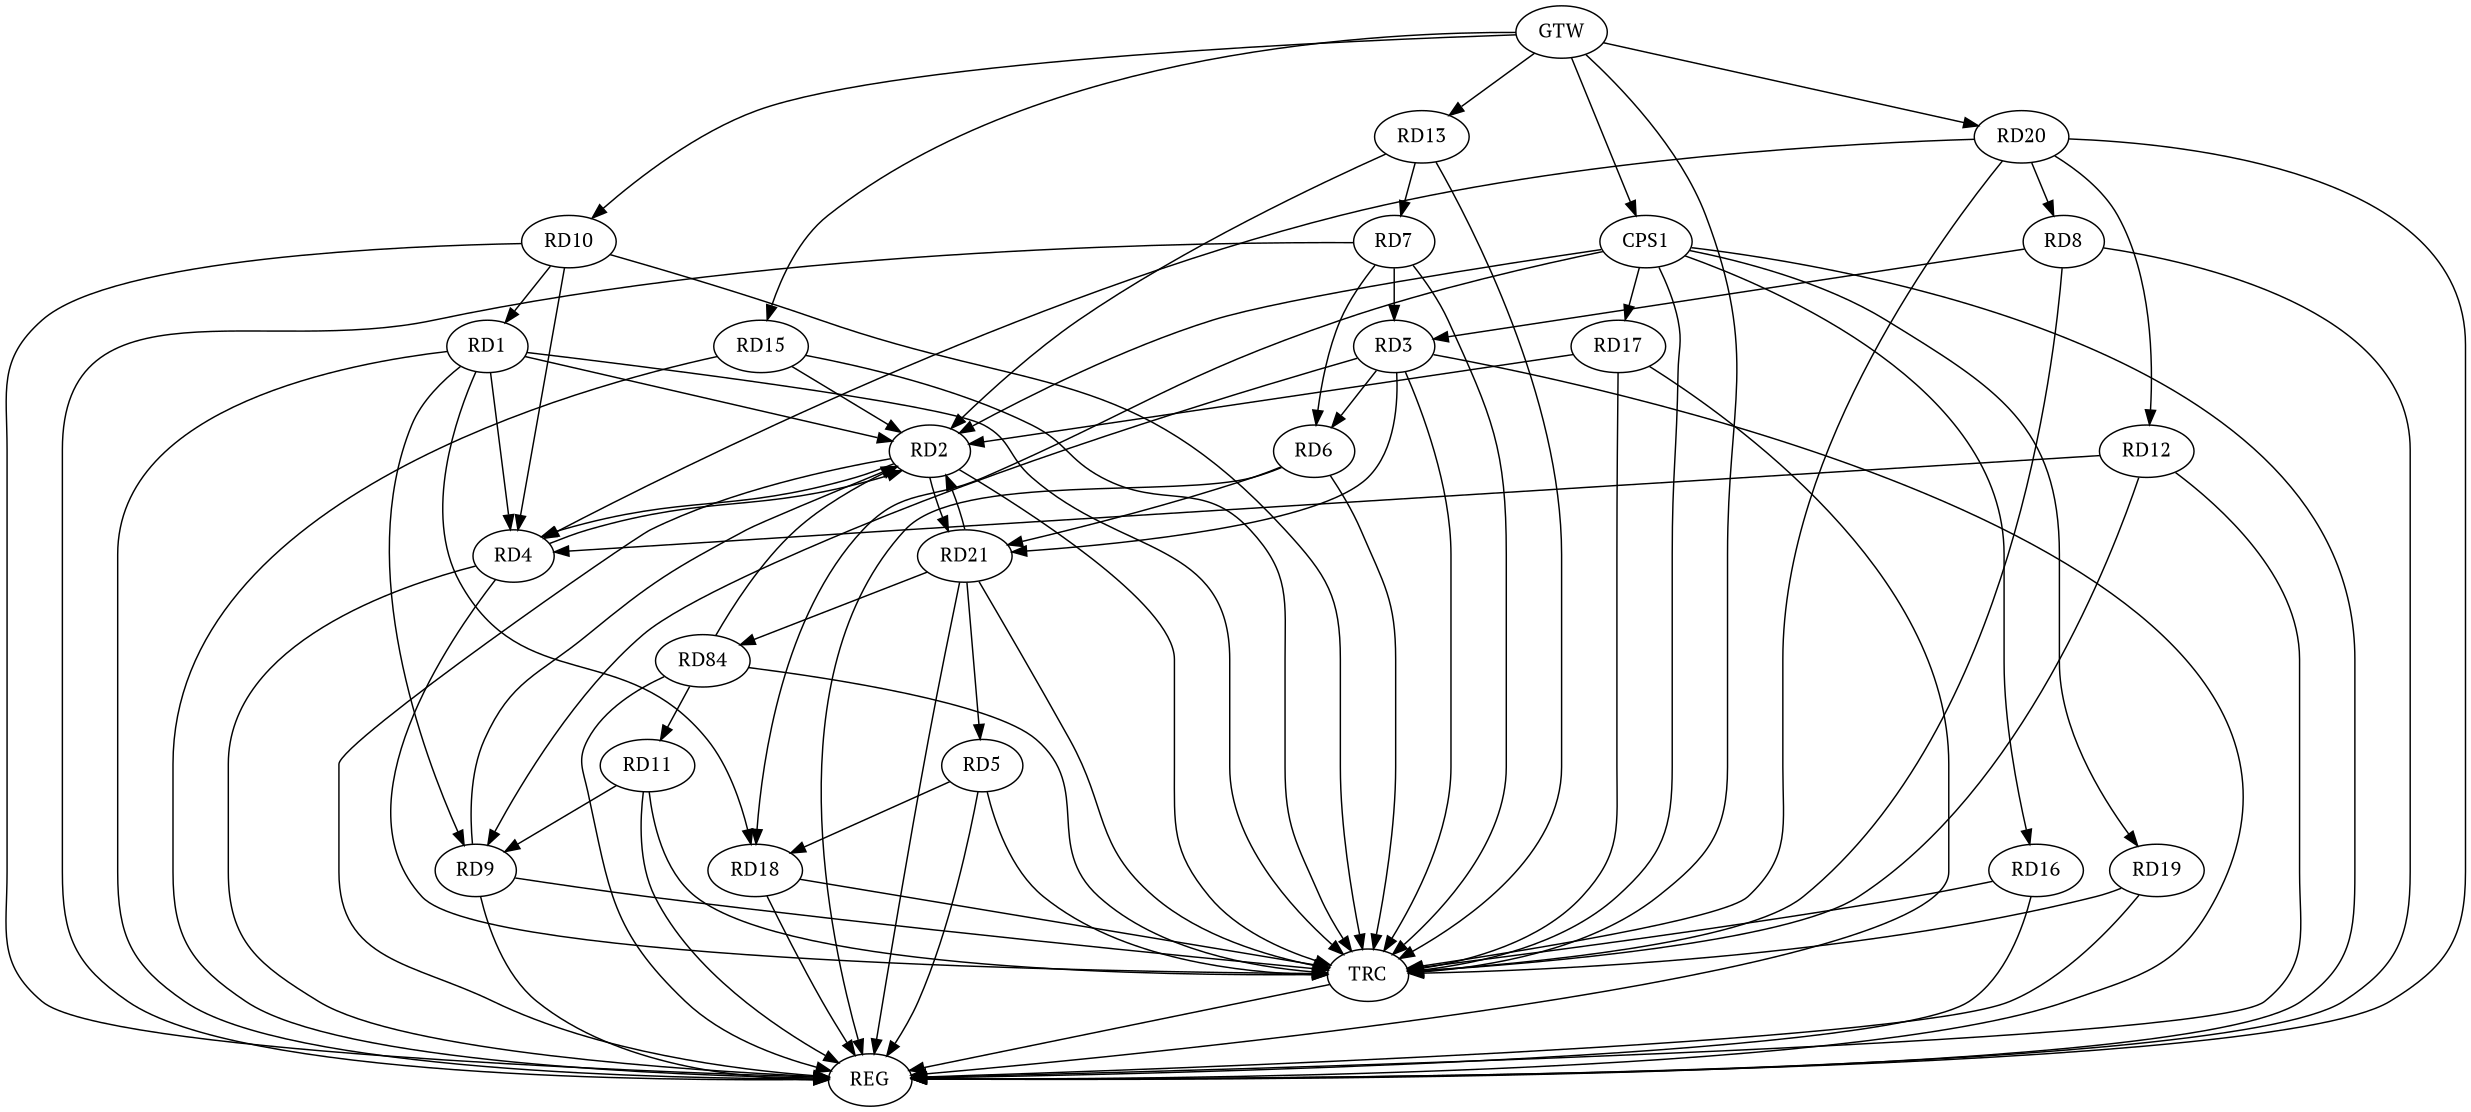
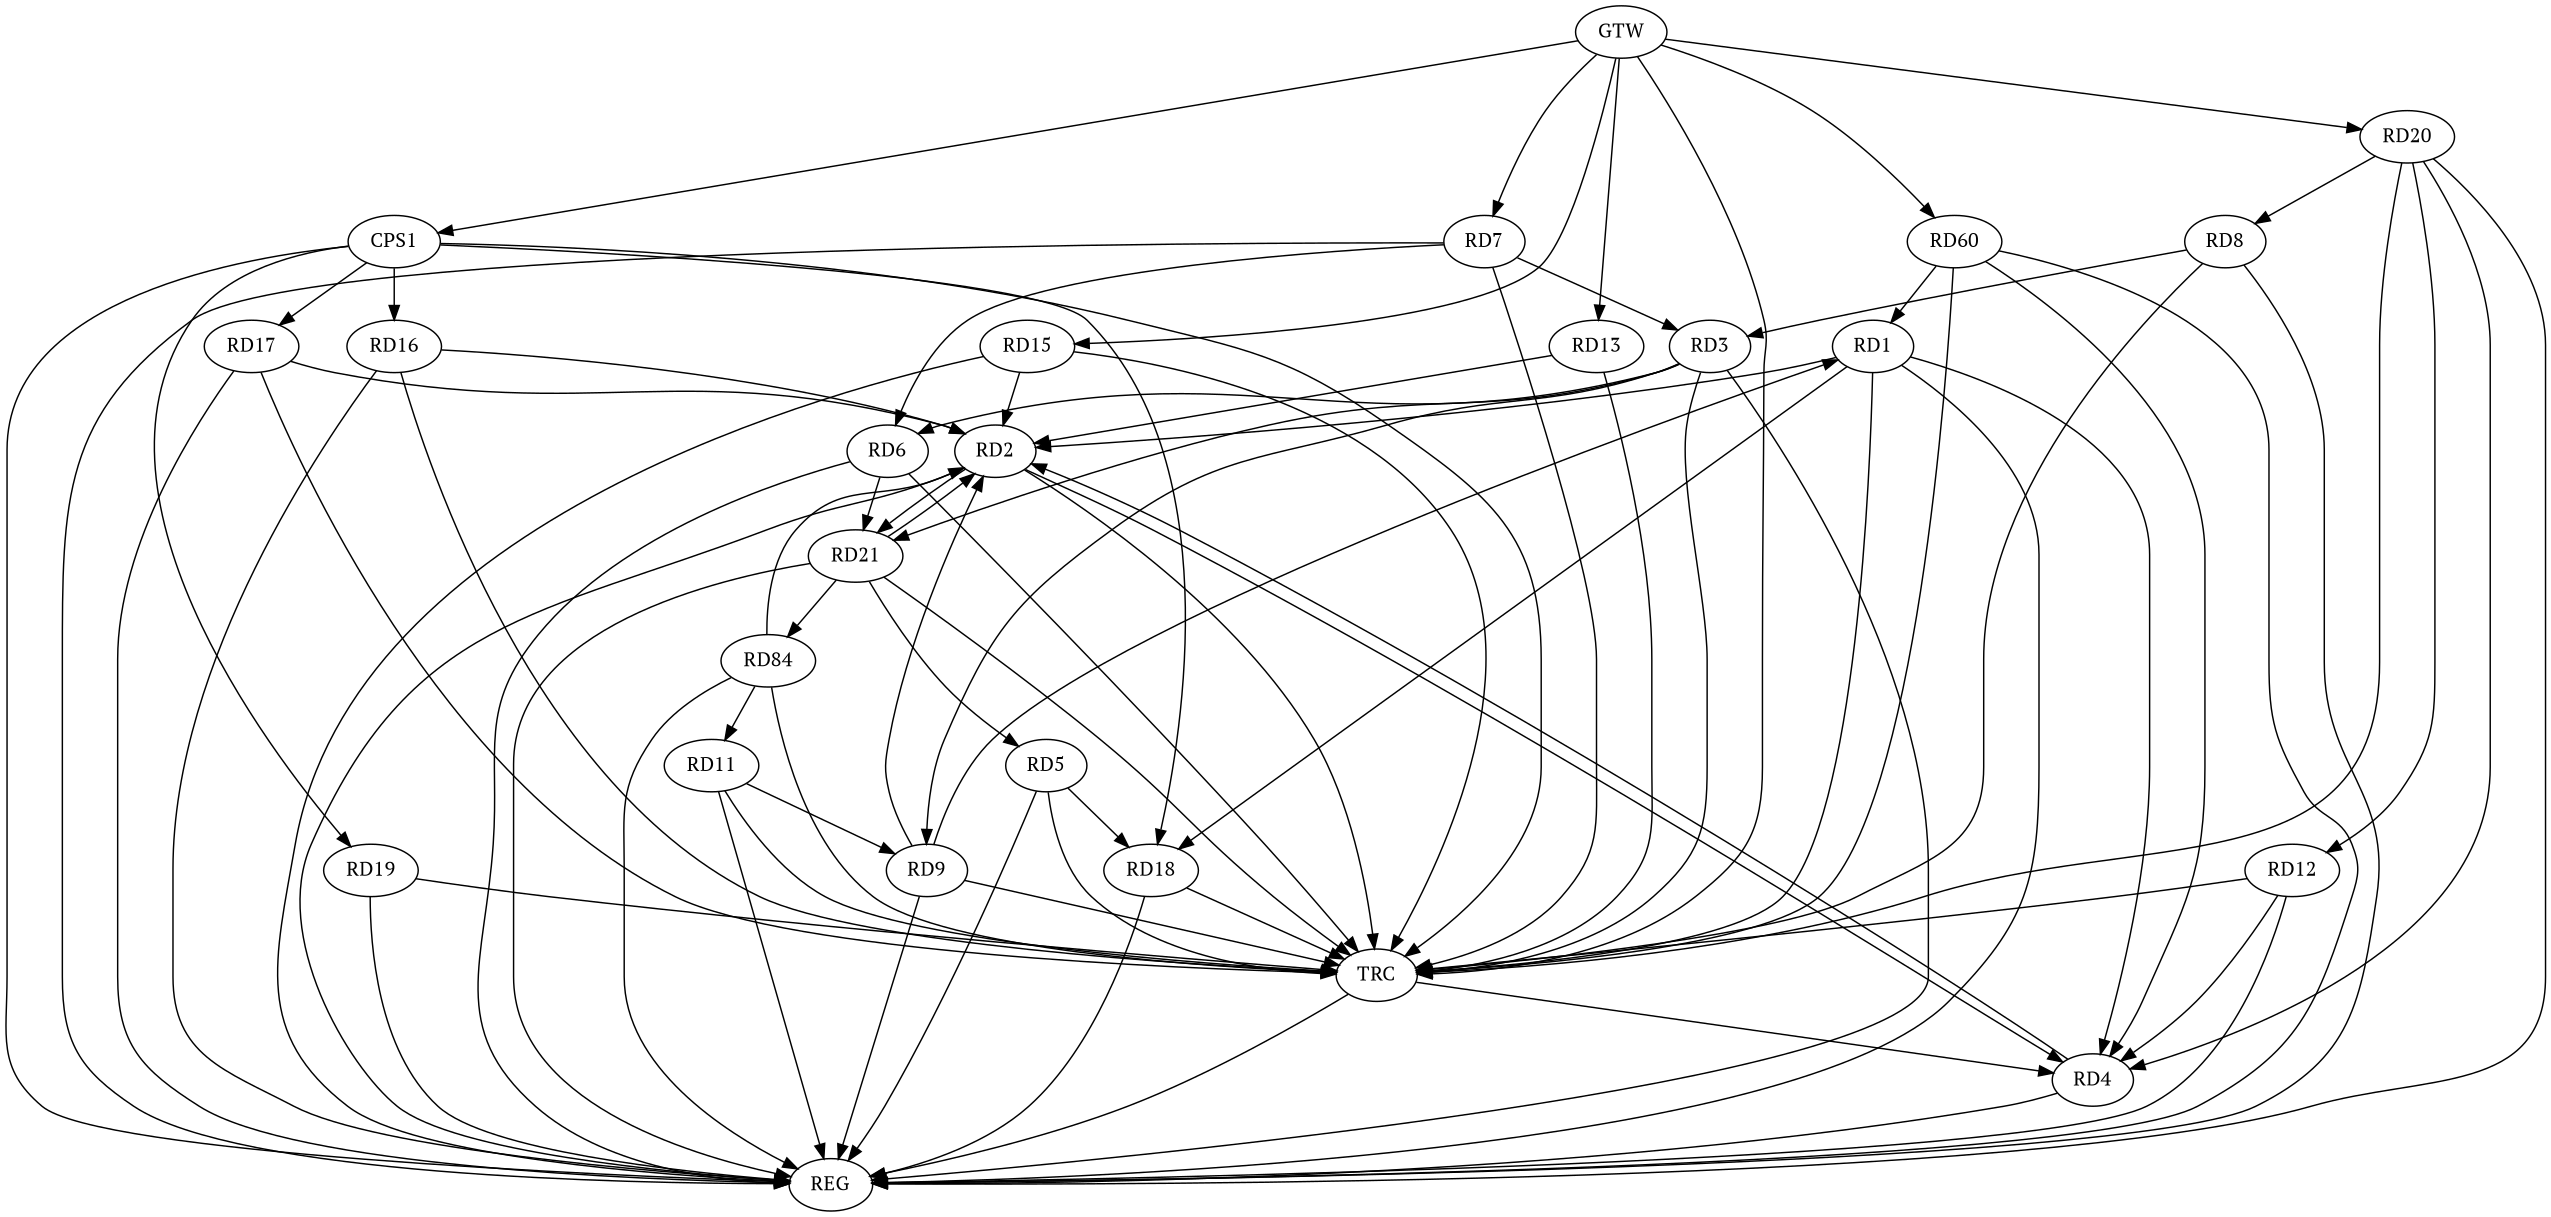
(1410, 182) -> (1538, 122)
(569, 242) -> (1955, 242)
(1277, 304) -> (698, 375)
(391, 581) -> (1340, 551)
(657, 947) -> (1728, 1027)
